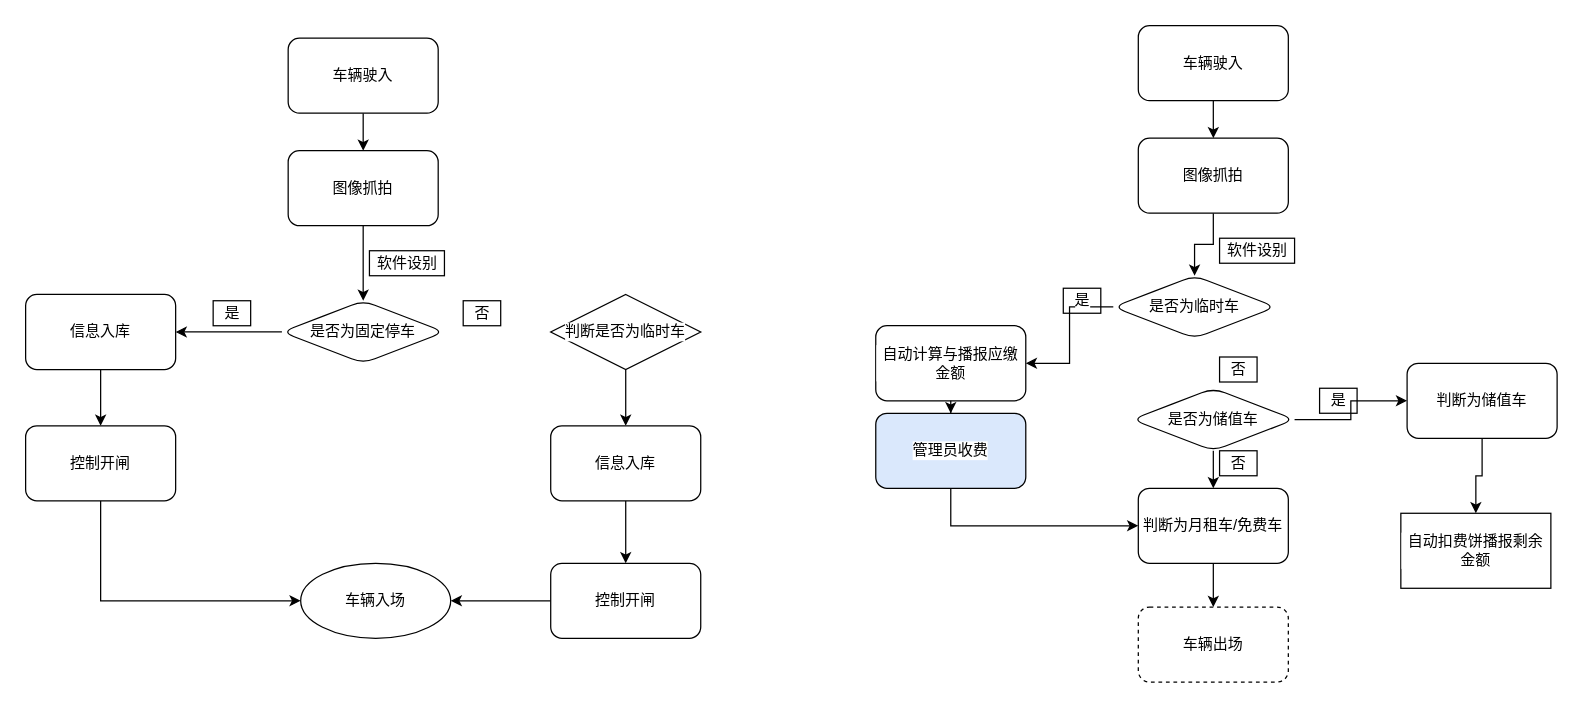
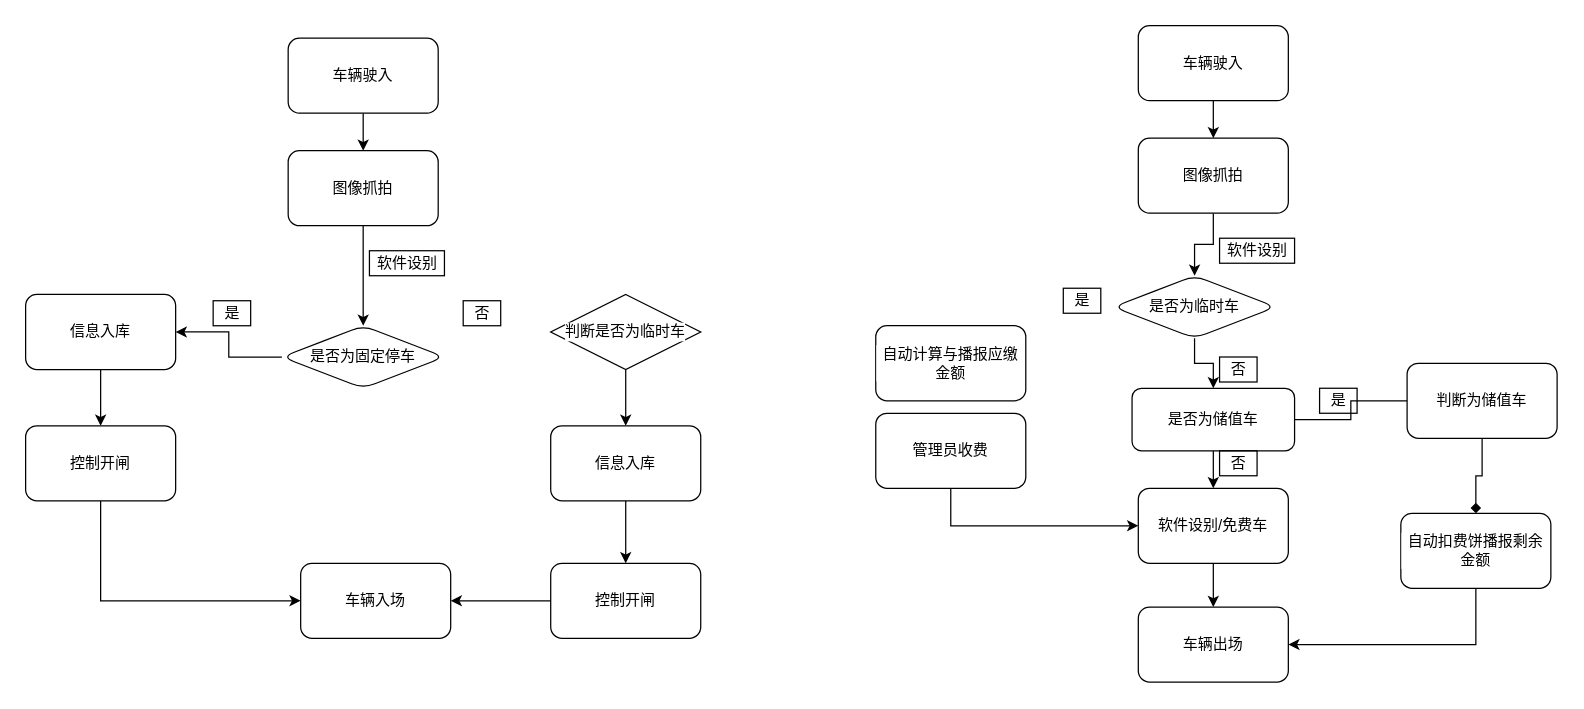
(363, 332) -> (363, 357)
(1069, 349) -> none
none -> (1200, 363)
(1397, 401) -> (1400, 401)
(951, 407) -> none
(1213, 419) -> (1213, 419)
(951, 451) -> (951, 451)
(1476, 503) -> (1476, 502)
(1213, 526) -> (1213, 526)
(1476, 551) -> (1476, 551)
(376, 601) -> (376, 601)
(1213, 644) -> (1213, 644)
none -> (1414, 644)
